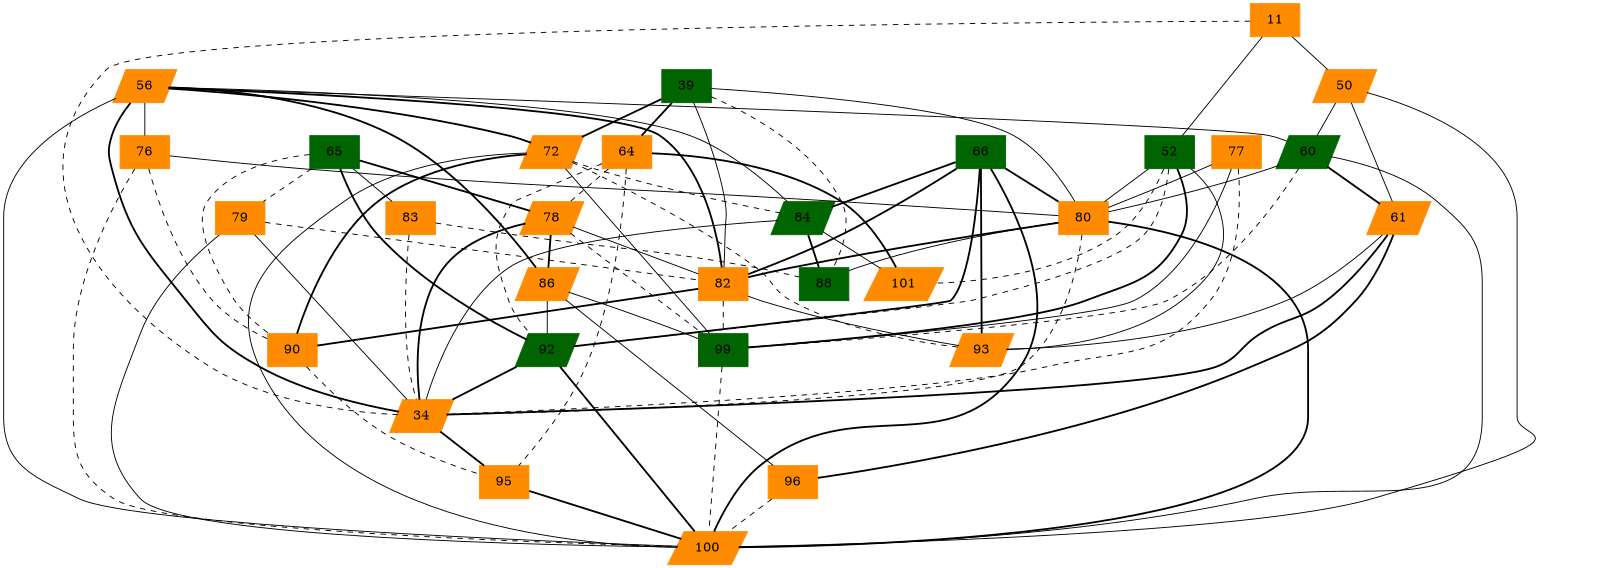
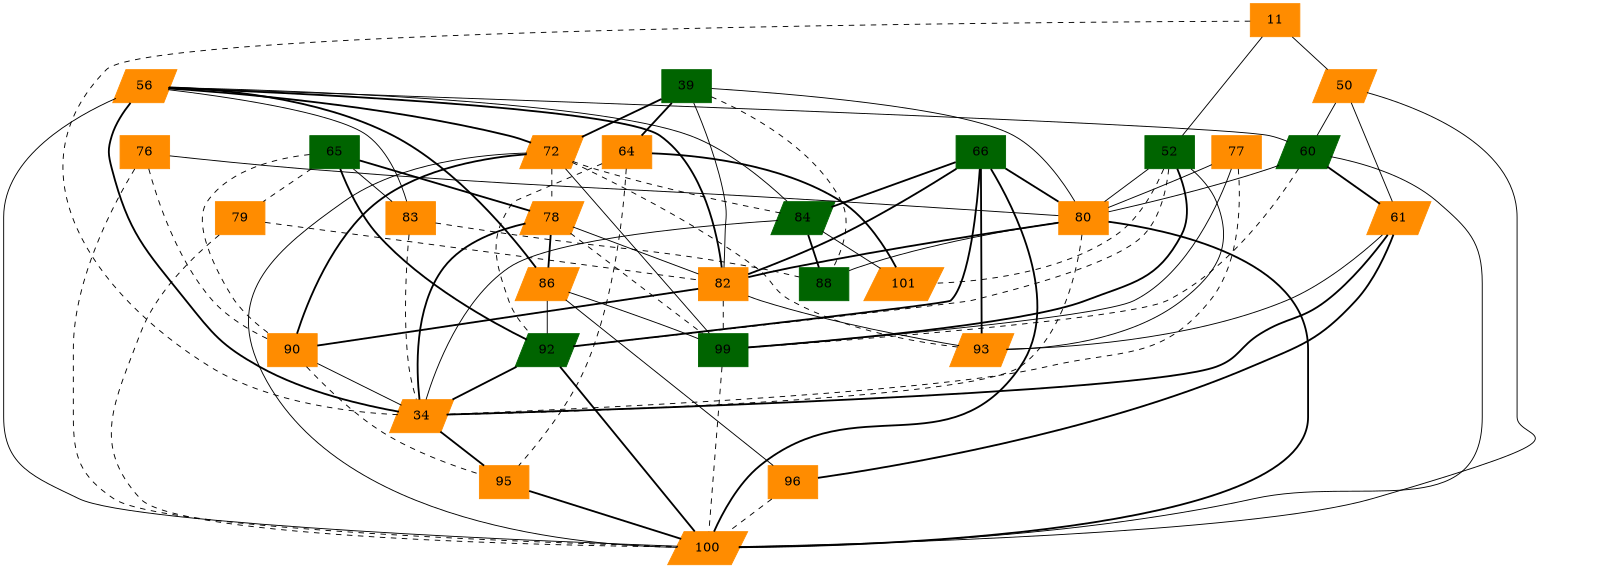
(145, 119) -> (308, 113)
(593, 182) -> (552, 179)
(331, 317) -> (359, 384)
(152, 504) -> (152, 504)
